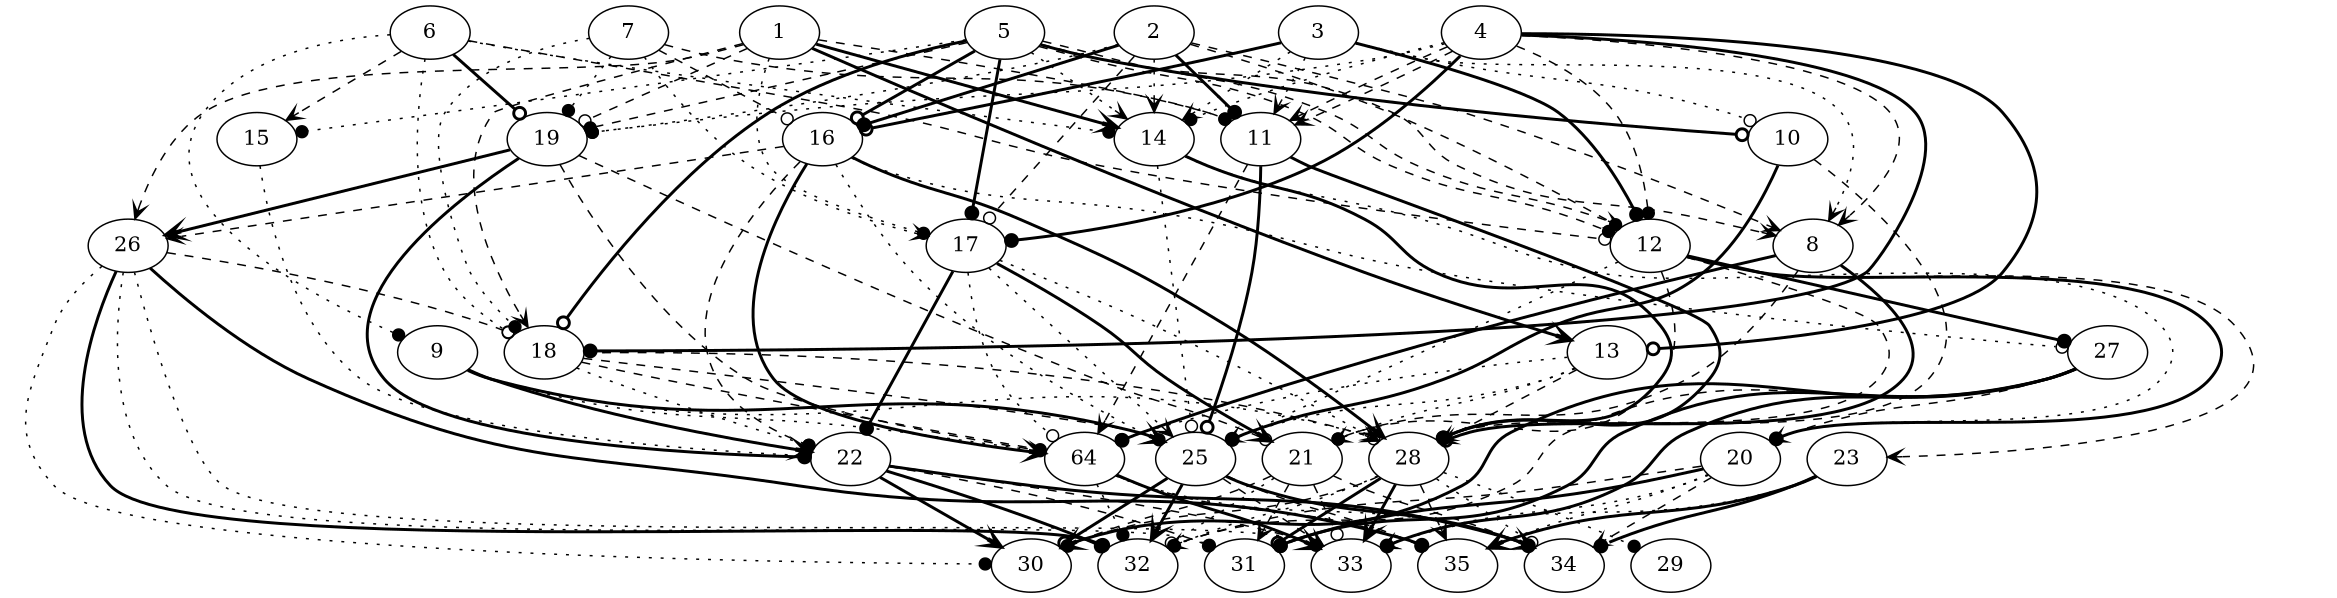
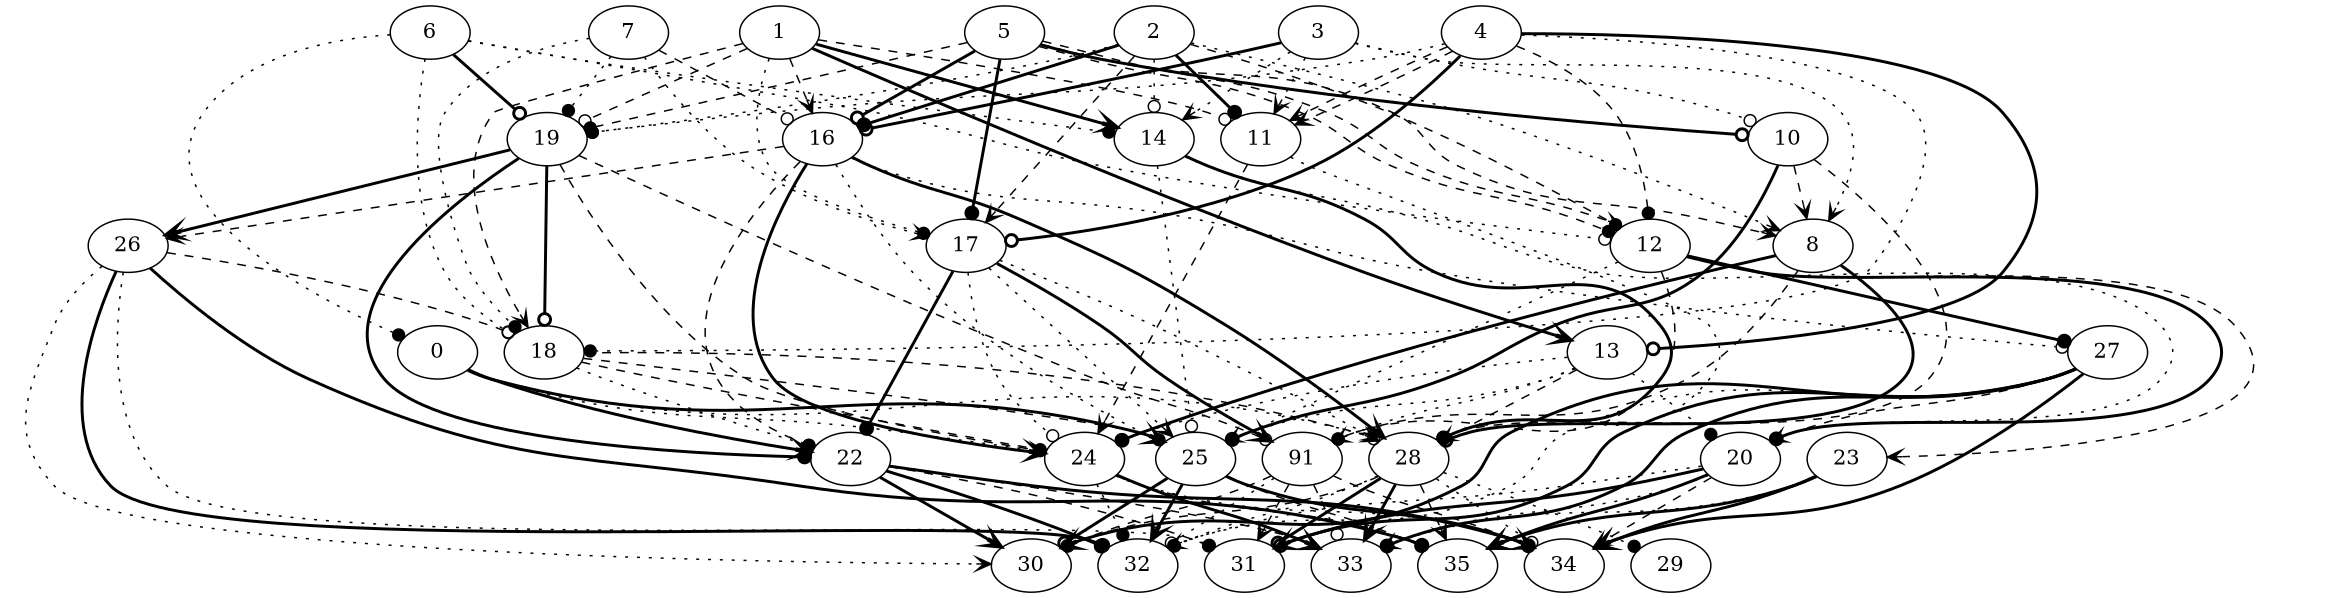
(398, 73) -> (795, 72)
(1319, 76) -> none
(942, 78) -> none
(1154, 80) -> (1154, 80)
(1073, 82) -> none
(1844, 85) -> (1799, 185)
(1518, 92) -> none
(1498, 124) -> (1498, 124)
(737, 135) -> (546, 240)
(1062, 138) -> (1062, 138)
(257, 139) -> none
(1004, 144) -> (1004, 144)
(1291, 176) -> (1291, 176)
(1247, 296) -> none
(1619, 318) -> (1619, 318)
(1710, 327) -> (1710, 327)
(438, 352) -> (438, 352)
(1879, 378) -> none
(1660, 401) -> (1552, 442)
none -> (1669, 402)
(1708, 403) -> (1708, 403)
(1085, 459) -> (1085, 459)
(1302, 459) -> (1302, 459)
(1531, 490) -> (1531, 490)
(1578, 493) -> (1578, 493)
none -> (1861, 499)
(1267, 508) -> none
(1605, 509) -> (1605, 509)
(351, 513) -> none
(1676, 520) -> (1713, 510)
(388, 545) -> (388, 545)
